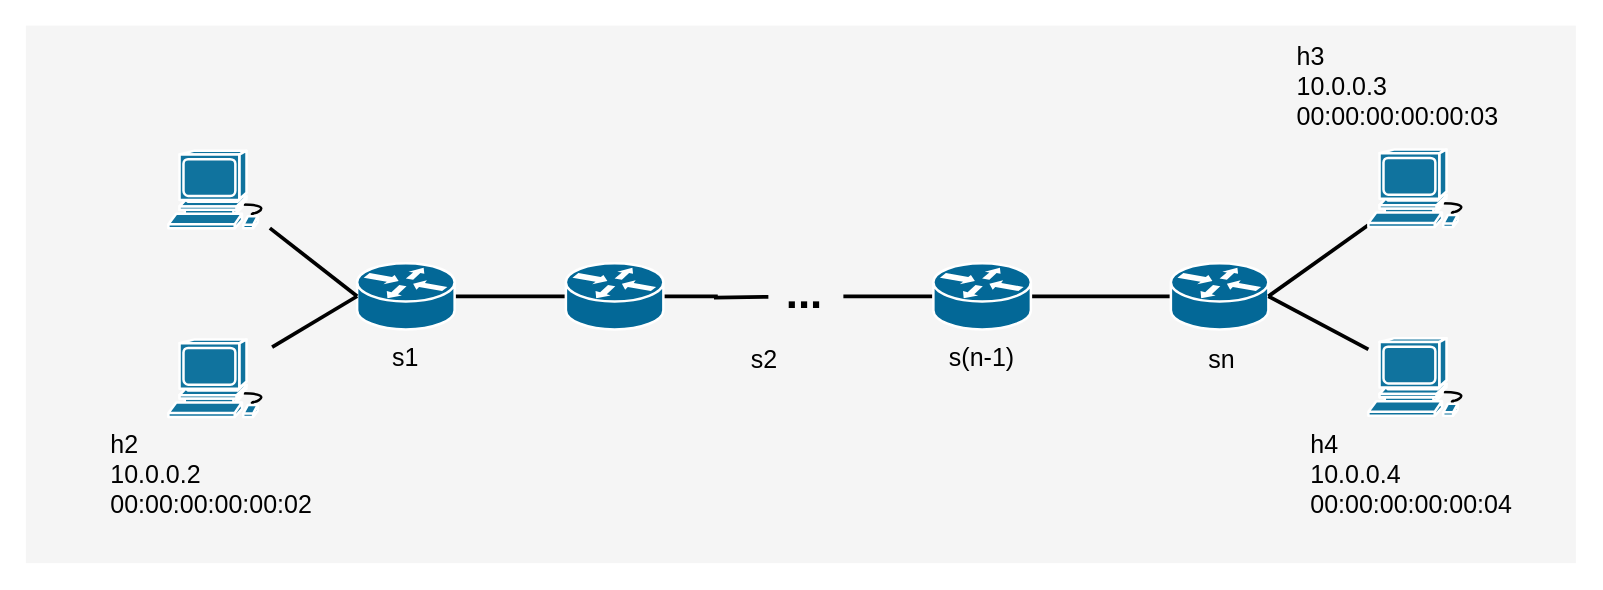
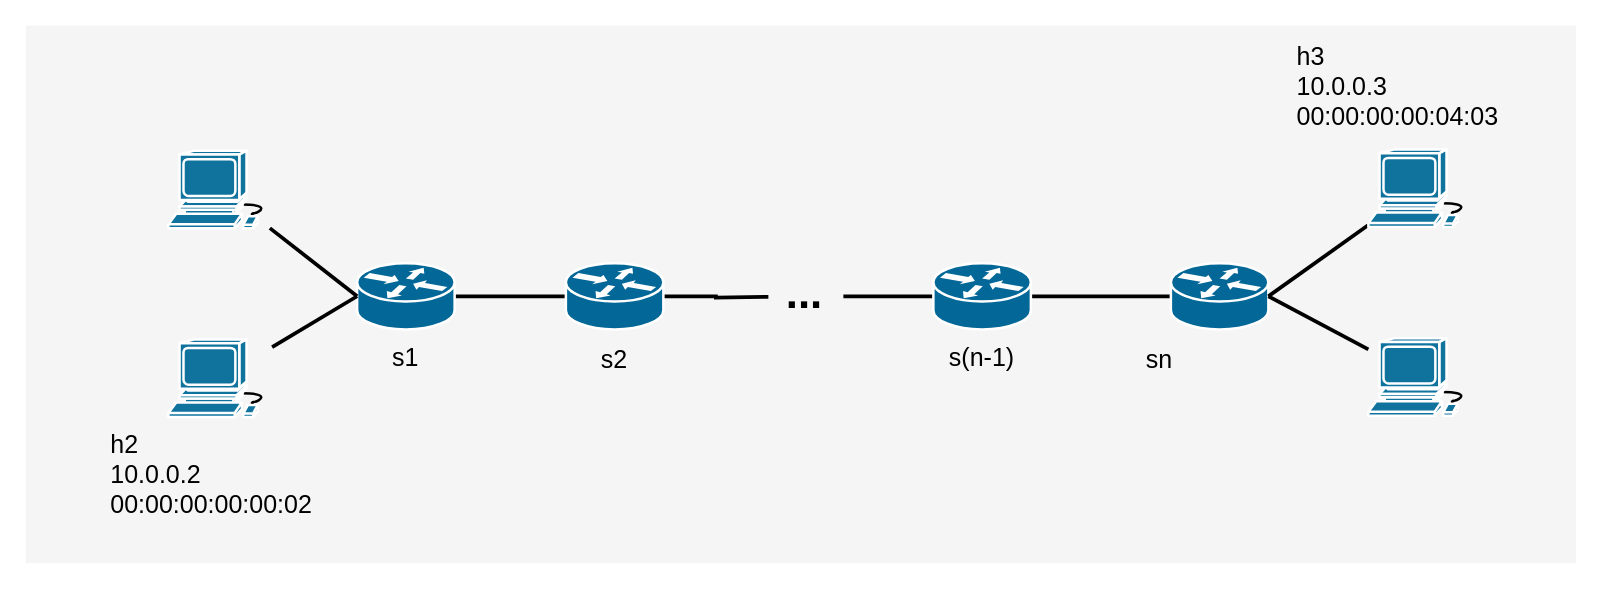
(1408, 101) -> (1408, 101)
(764, 358) -> (614, 358)
(1222, 358) -> (1159, 358)
(1420, 488) -> none
